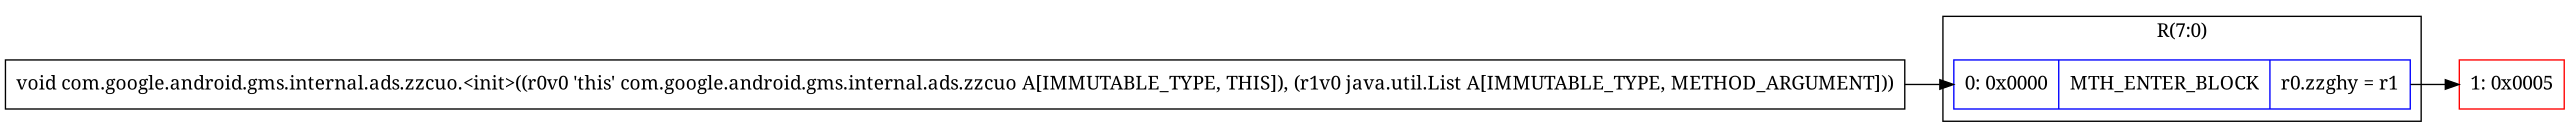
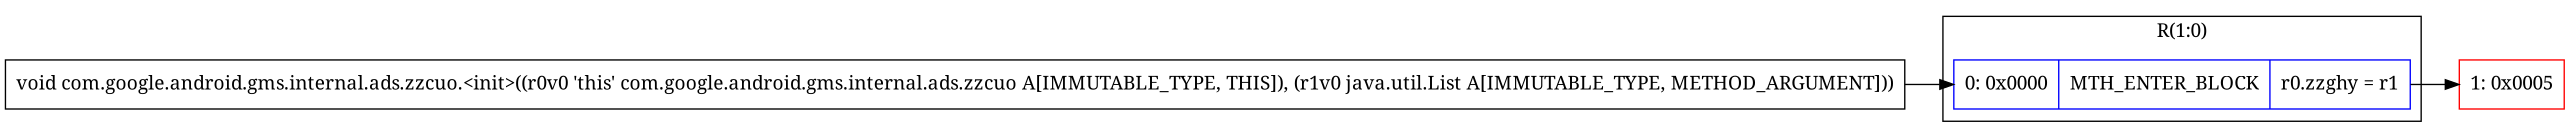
(2182, 32) -> (2182, 32)
